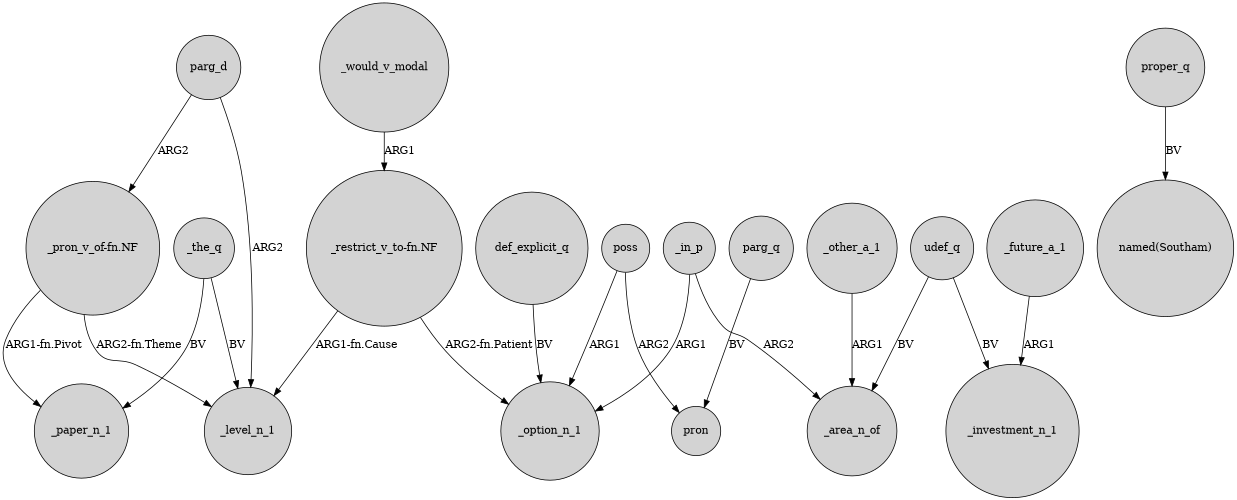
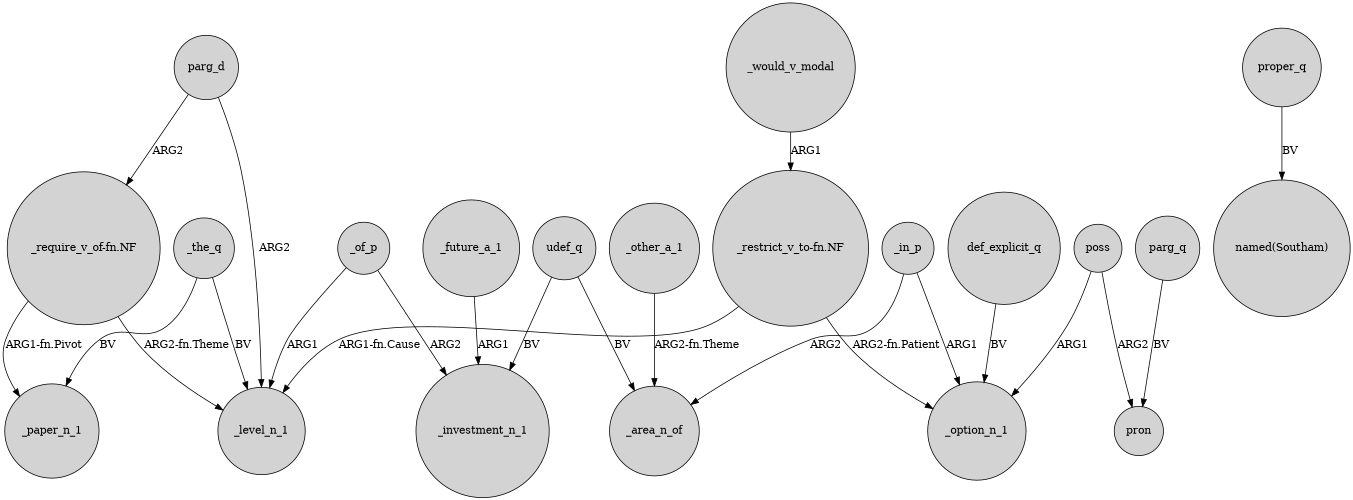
(93, 248) -> (84, 248)
none -> (364, 248)
(868, 345) -> (697, 345)
